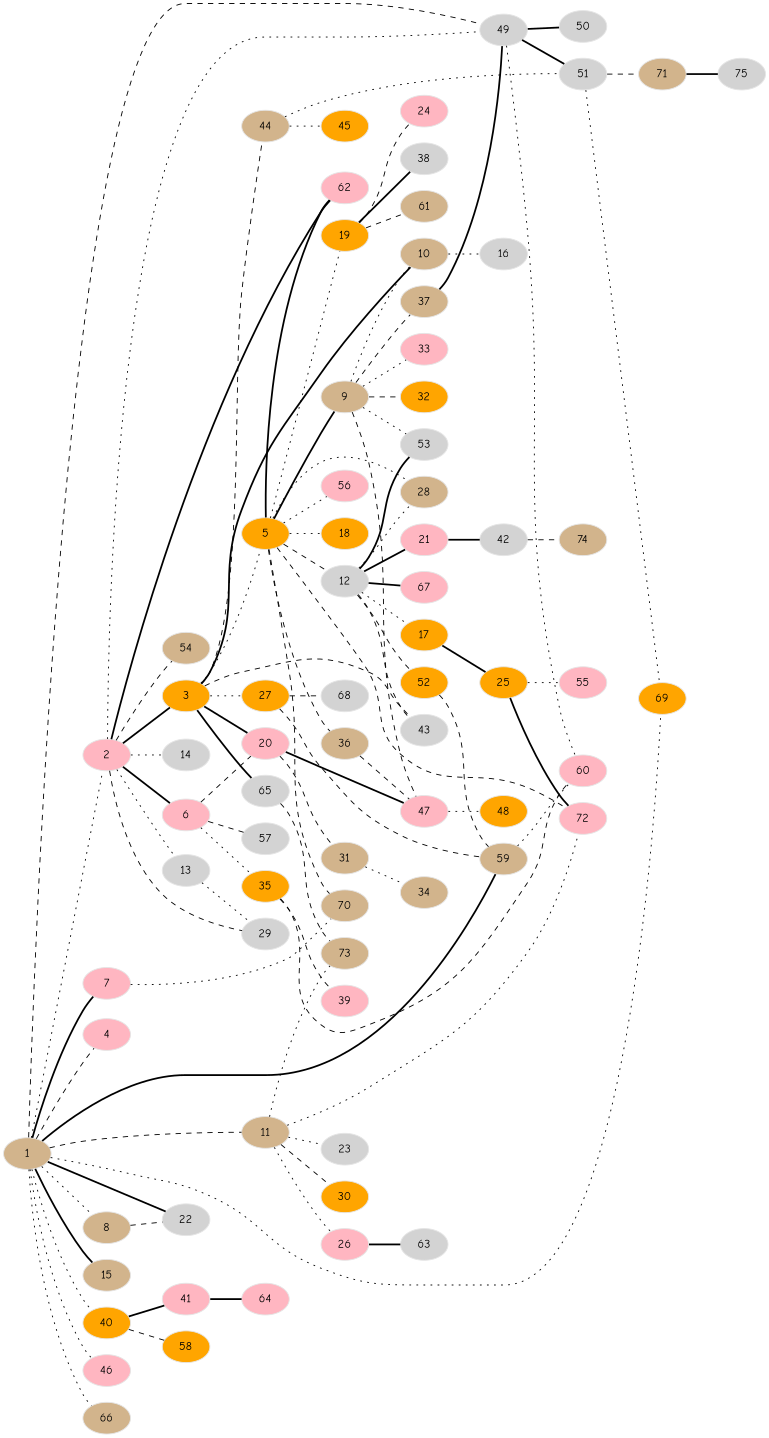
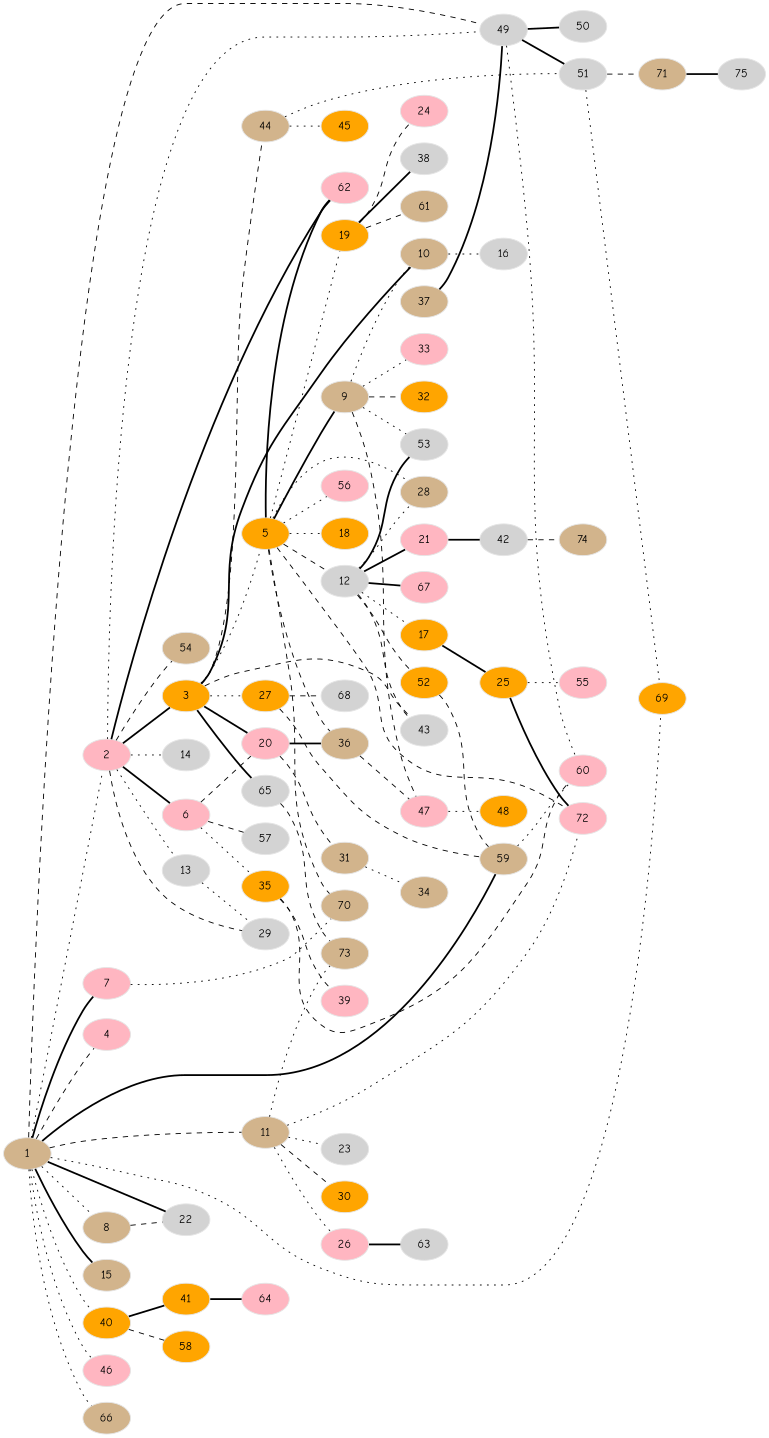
(382, 348) -> none
(345, 778) -> (311, 743)
(186, 1299) -> (186, 1299)
